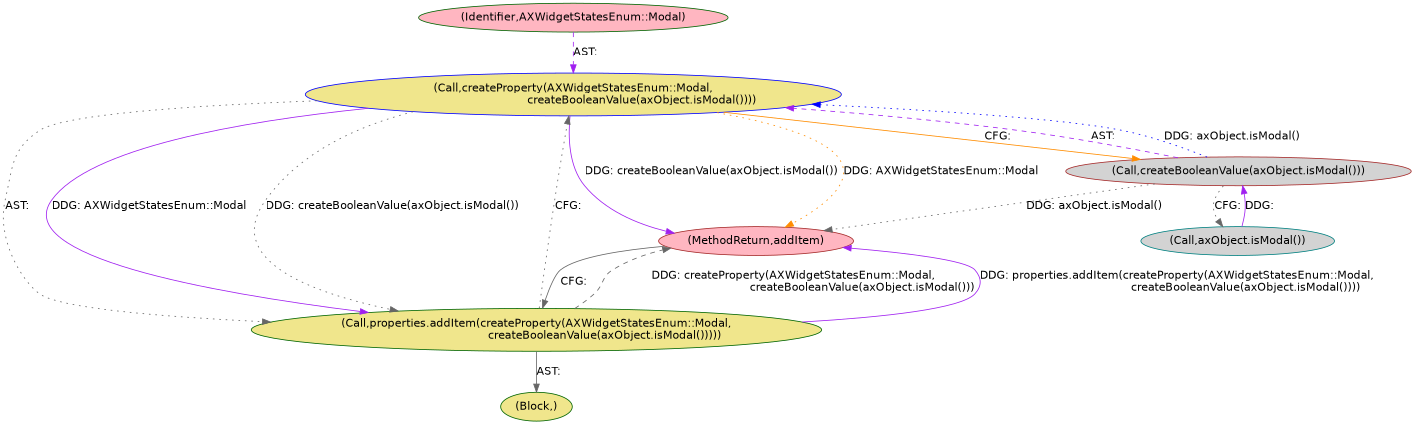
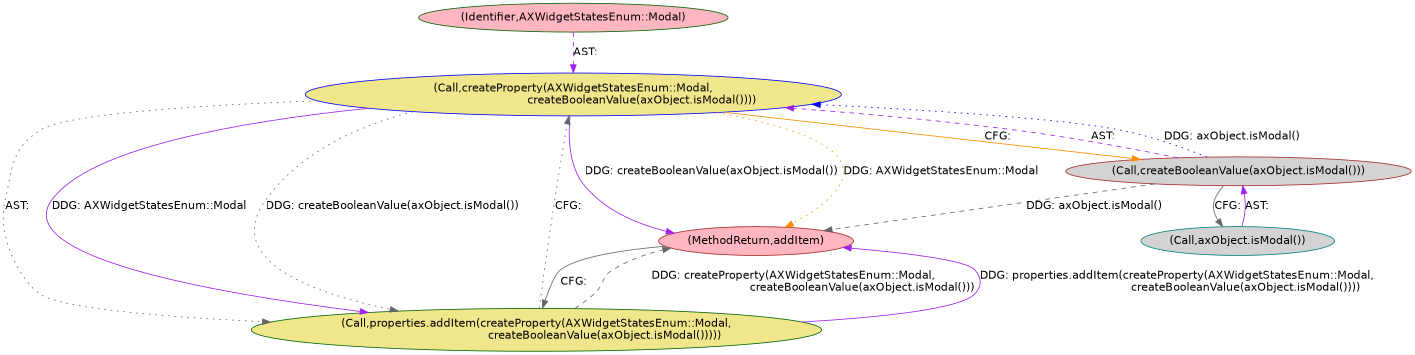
(1214, 202) -> (1214, 202)
(1261, 206) -> (1259, 206)
(993, 207) -> (993, 207)
(536, 407) -> none
